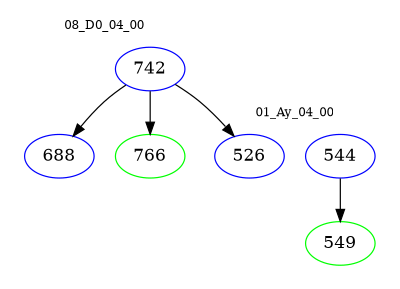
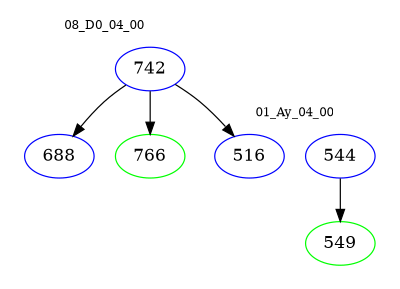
(249, 156) -> (249, 156)
